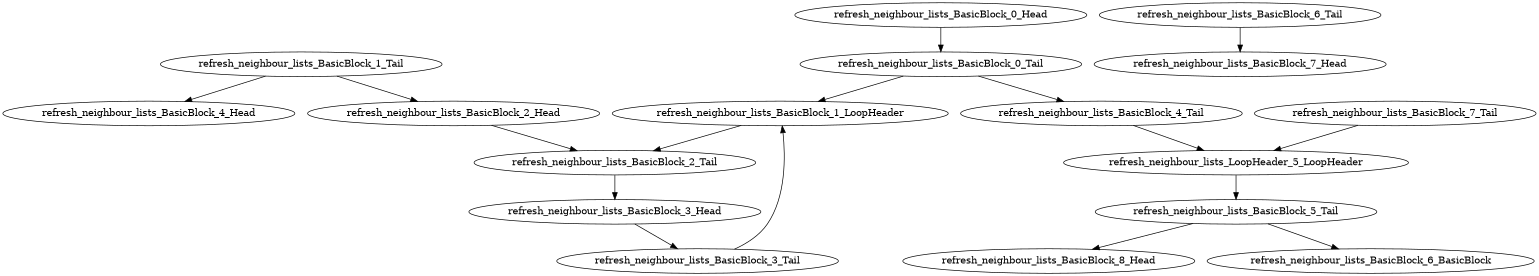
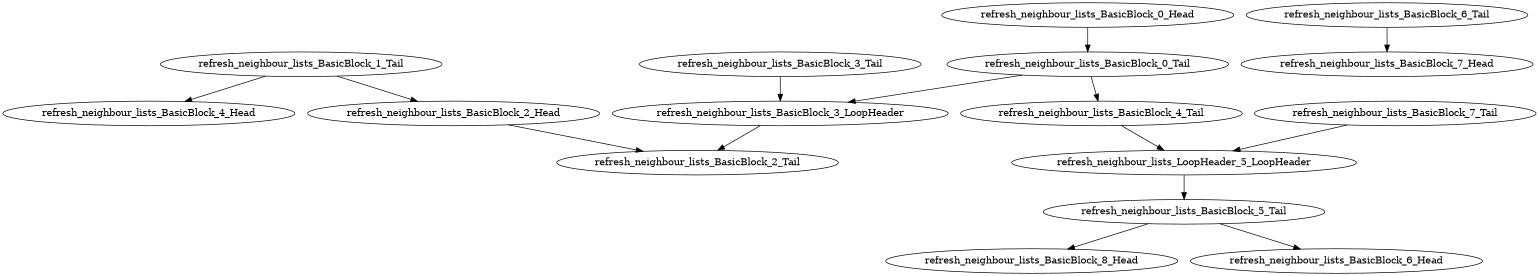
(780, 113) -> (780, 113)
(615, 212) -> none
(1371, 261) -> (1336, 261)
